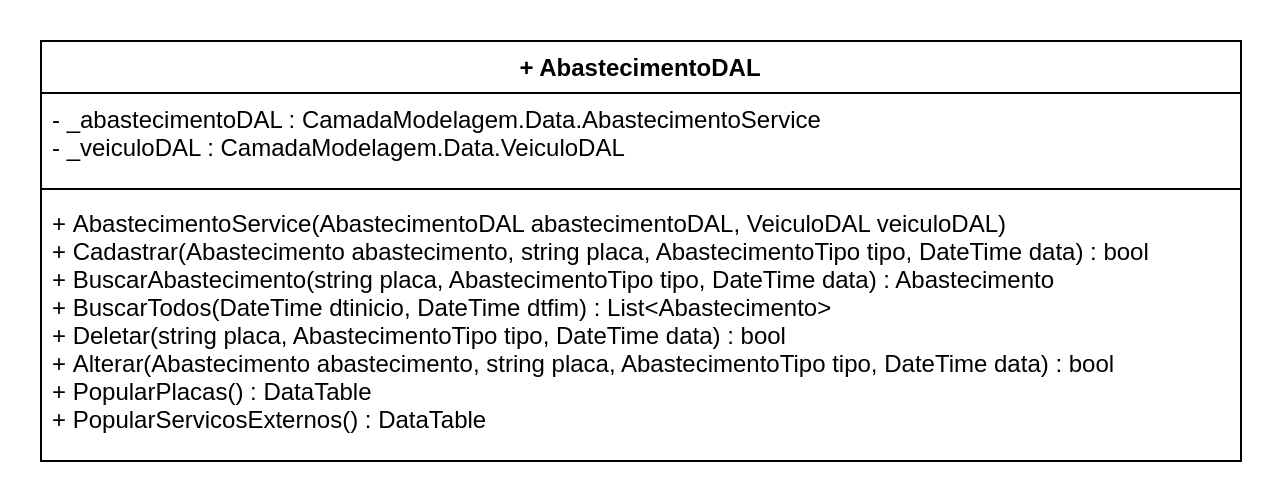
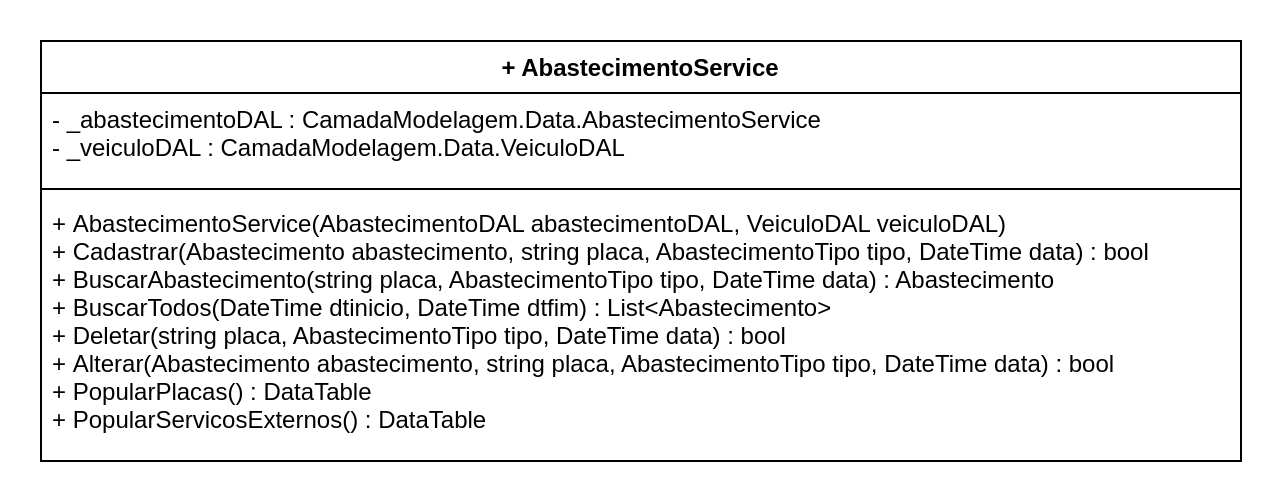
(640, 68) -> (640, 68)
